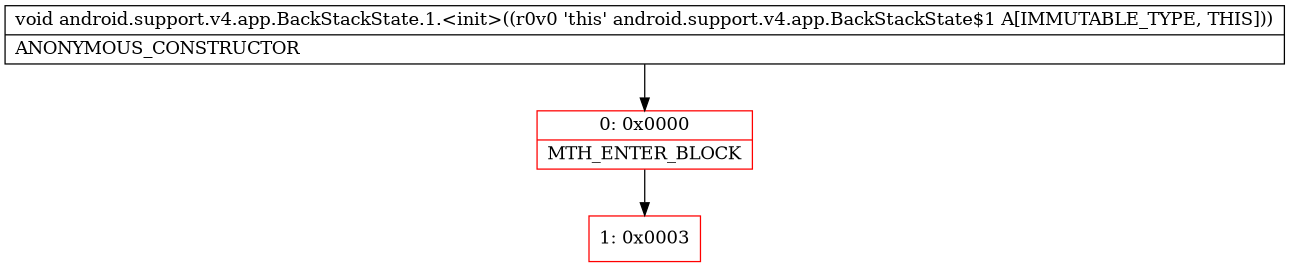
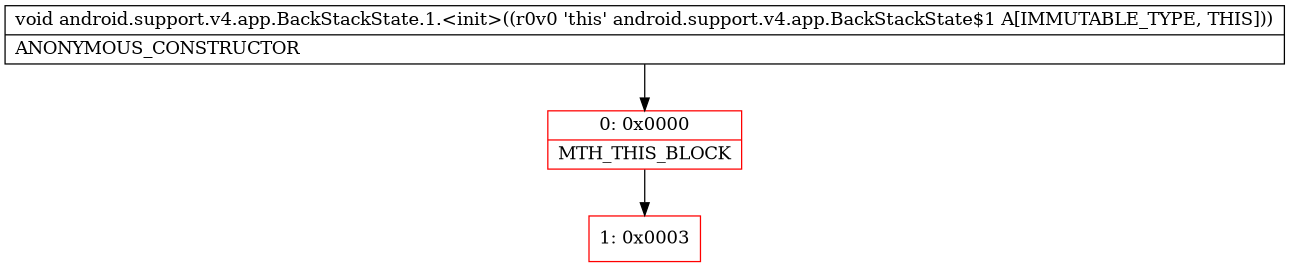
(645, 154) -> (645, 154)
